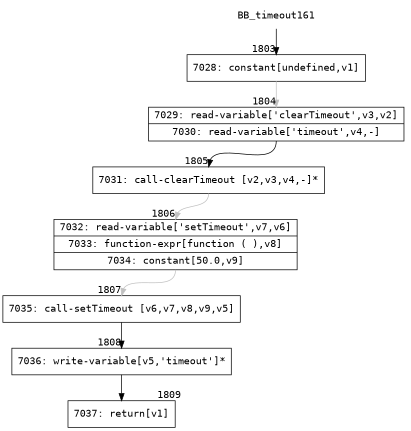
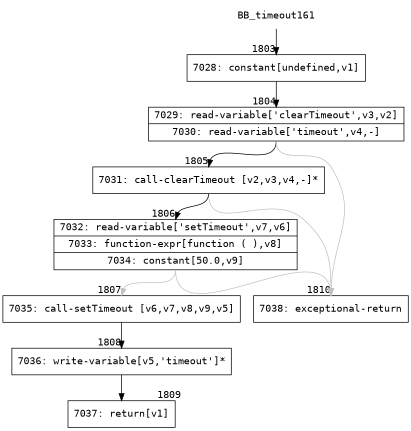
(276, 91) -> (276, 91)
(196, 206) -> (196, 206)
none -> (331, 309)
